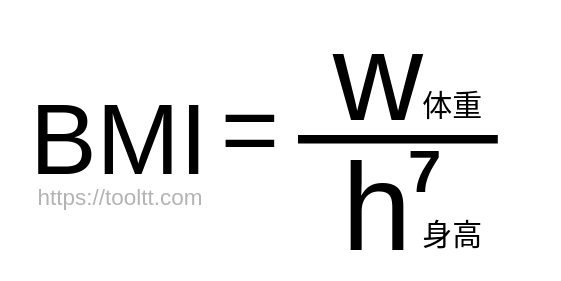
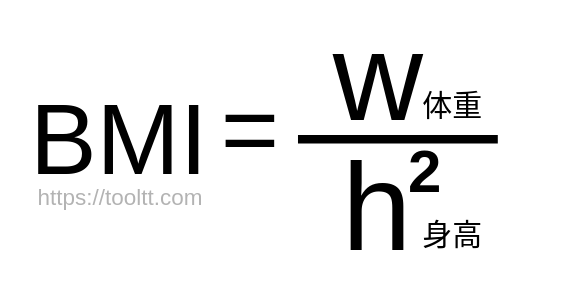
(426, 172) -> (426, 172)
